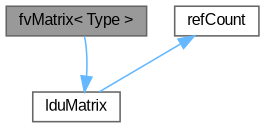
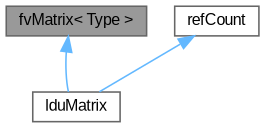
(87, 56) -> (66, 72)
